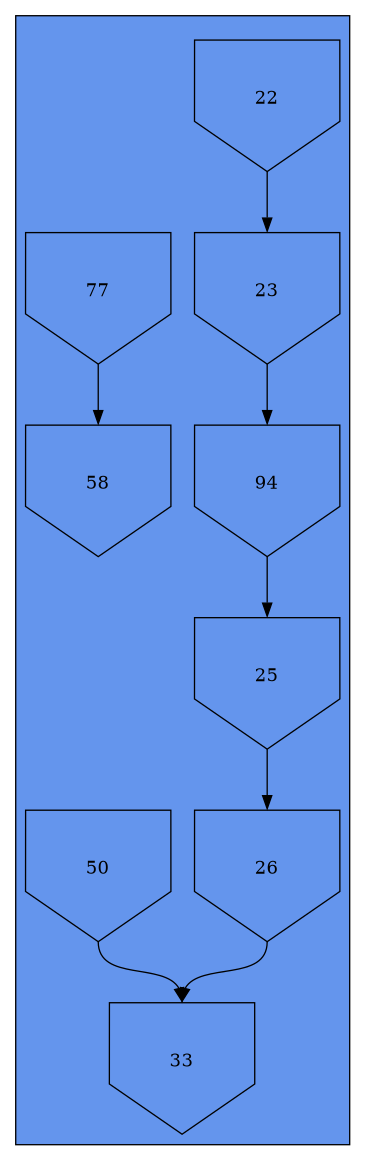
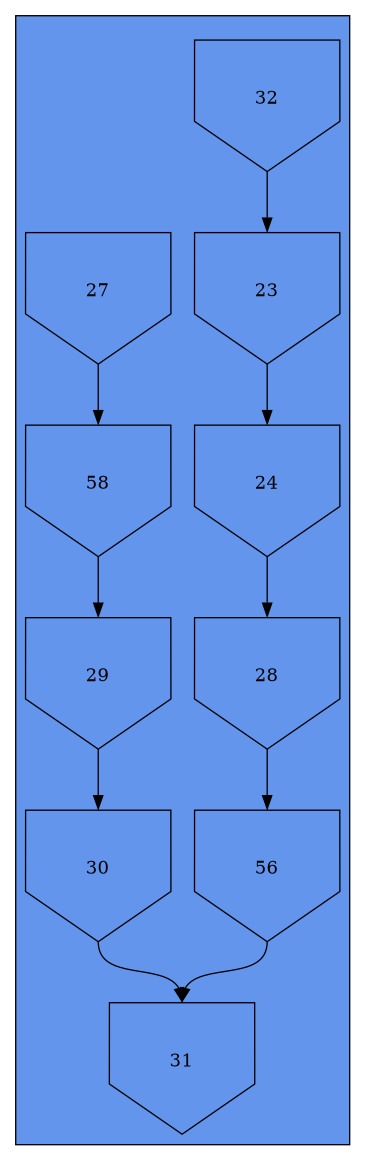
(267, 99) -> (267, 99)
(98, 291) -> (98, 291)
(267, 484) -> (267, 484)
none -> (98, 676)
(267, 676) -> (267, 676)
(98, 869) -> (98, 869)
(267, 869) -> (267, 869)
(182, 1062) -> (182, 1062)
